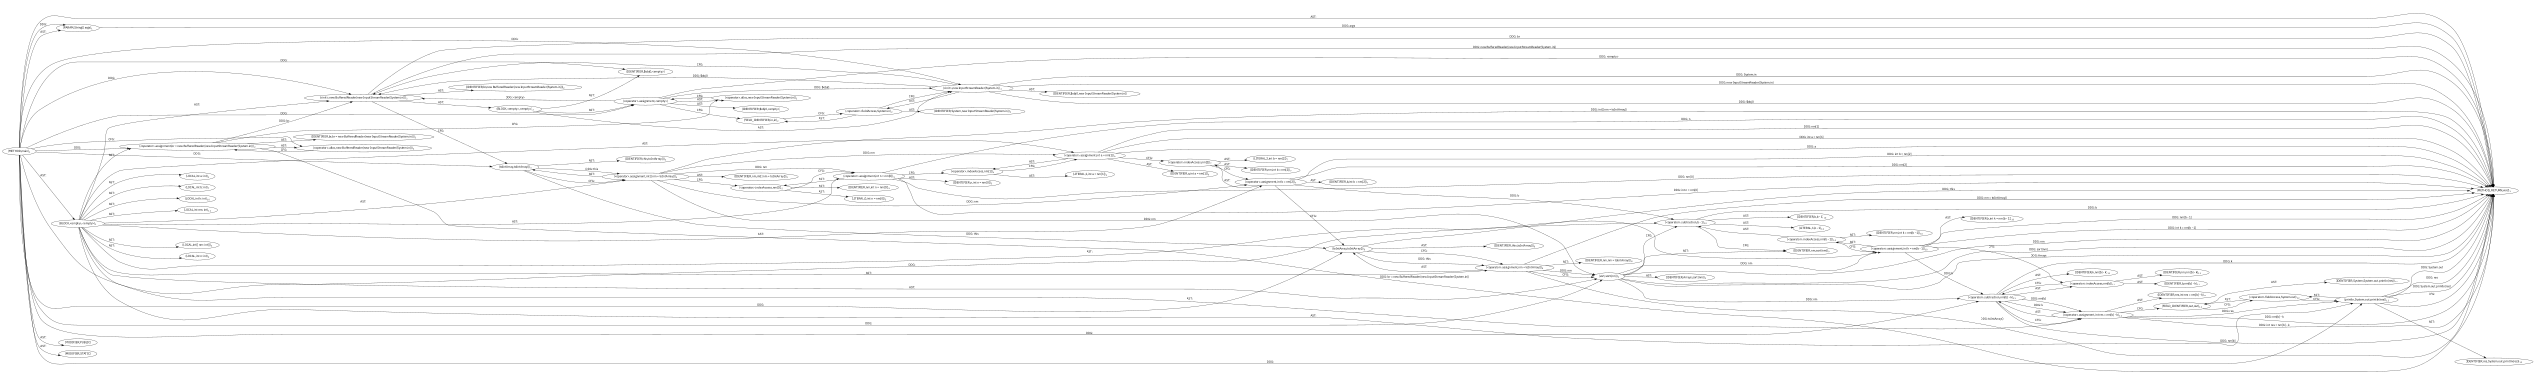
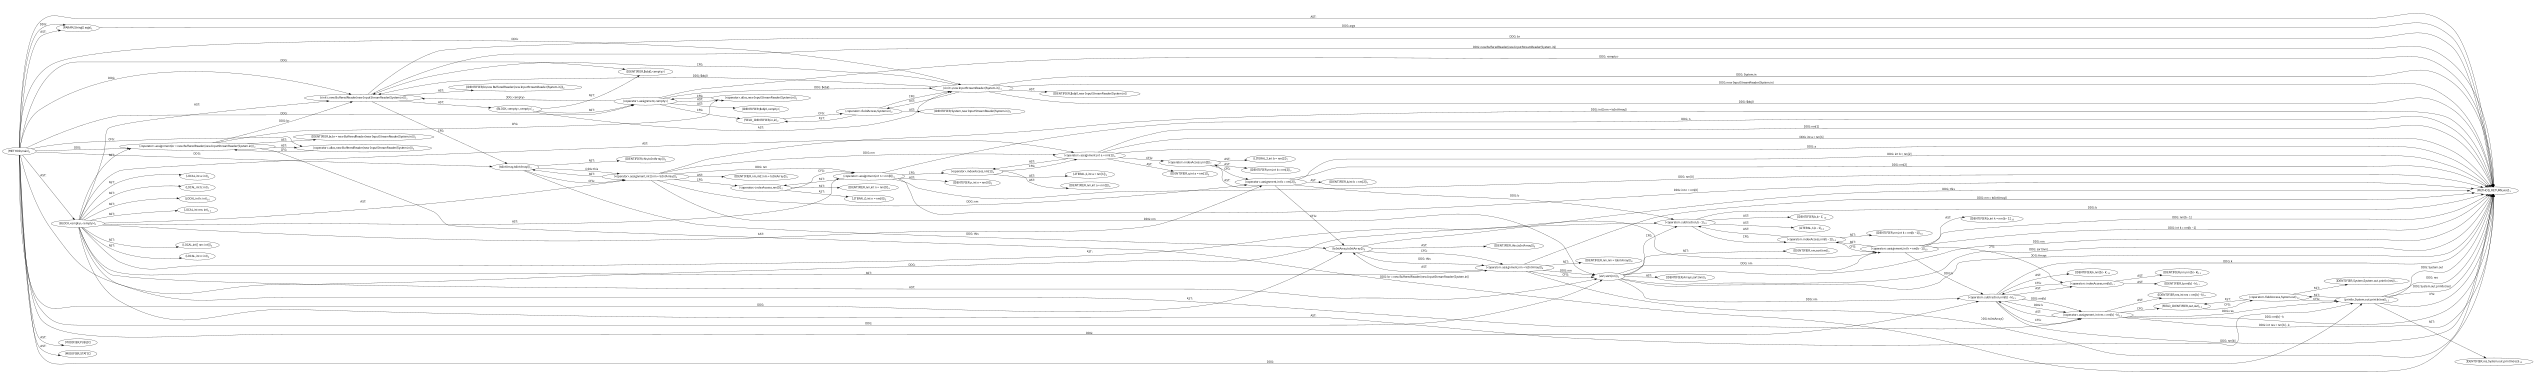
none -> (1090, 186)
(1735, 249) -> (1737, 241)
(2264, 288) -> (2319, 290)
